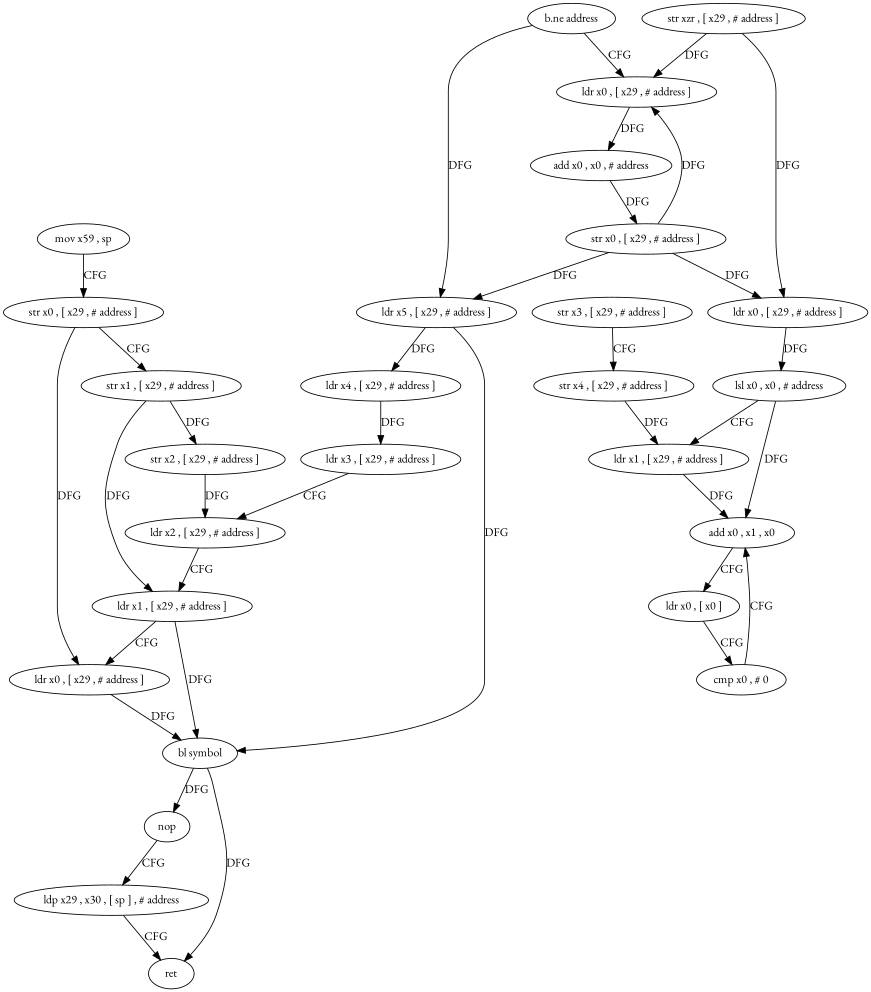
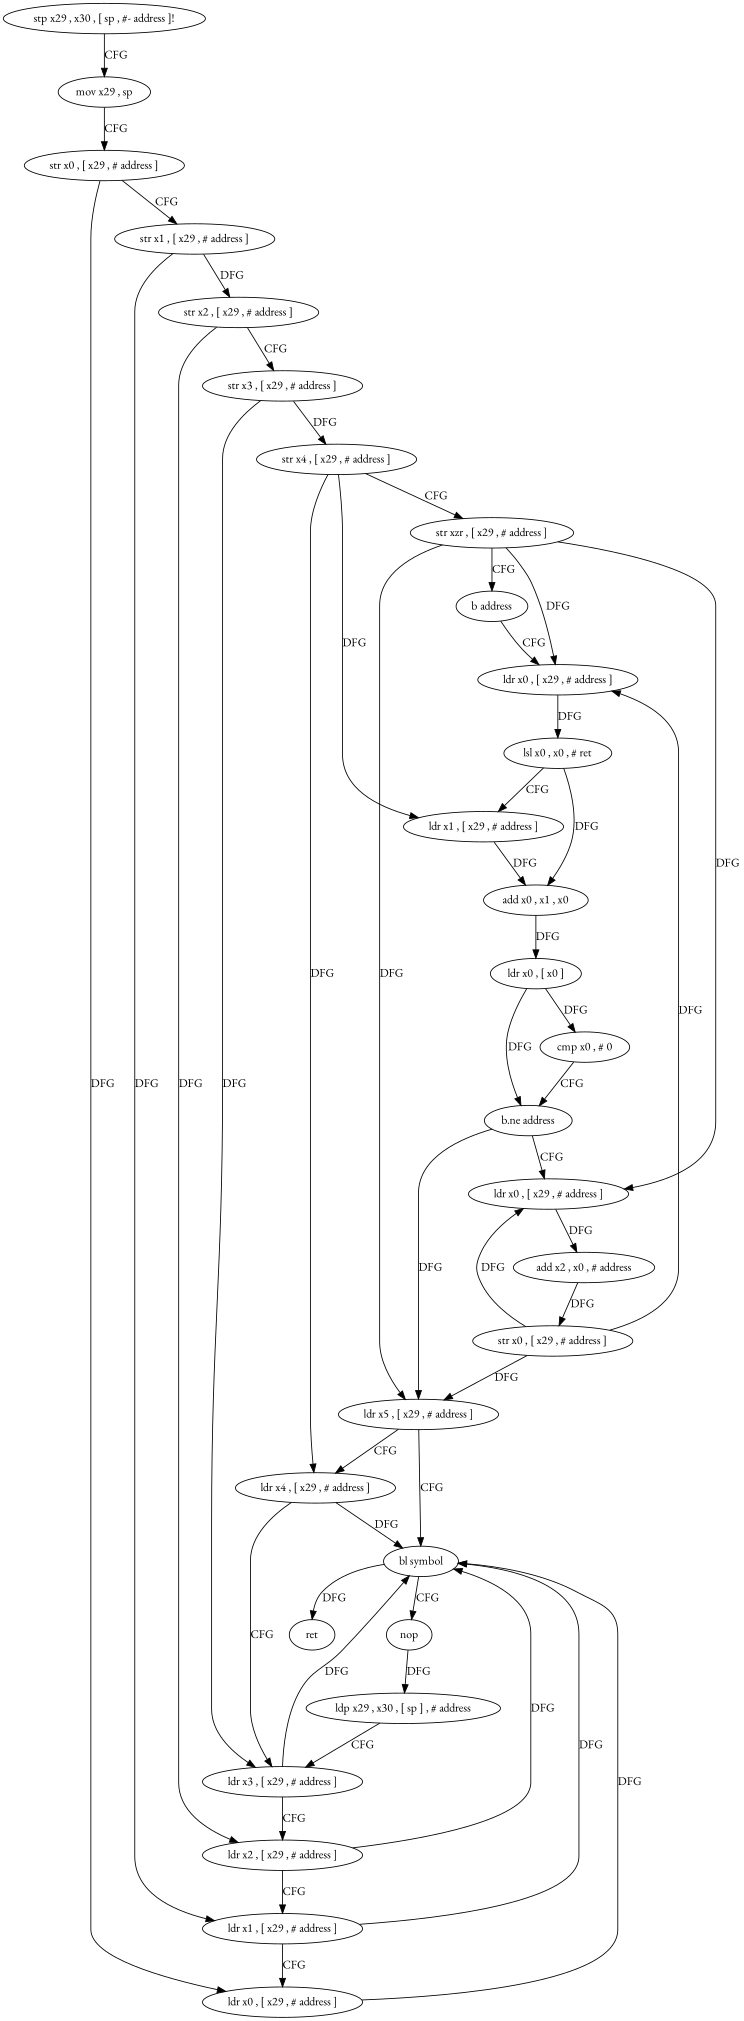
none -> (104, 19)
(601, 166) -> (584, 1268)
(84, 239) -> (104, 92)
none -> (258, 345)
(423, 349) -> (386, 1451)
(625, 349) -> (325, 423)
(779, 386) -> (558, 753)
(393, 423) -> (262, 1635)
none -> (410, 494)
(497, 533) -> (432, 1488)
(732, 570) -> (548, 937)
none -> (492, 606)
(750, 611) -> (559, 1081)
(732, 643) -> (576, 1010)
(197, 790) -> (428, 1598)
(154, 863) -> (419, 1672)
(139, 934) -> (346, 1743)
none -> (380, 955)
none -> (310, 968)
none -> (507, 1042)
none -> (223, 1082)
none -> (366, 1523)
none -> (325, 1665)
none -> (531, 1757)
